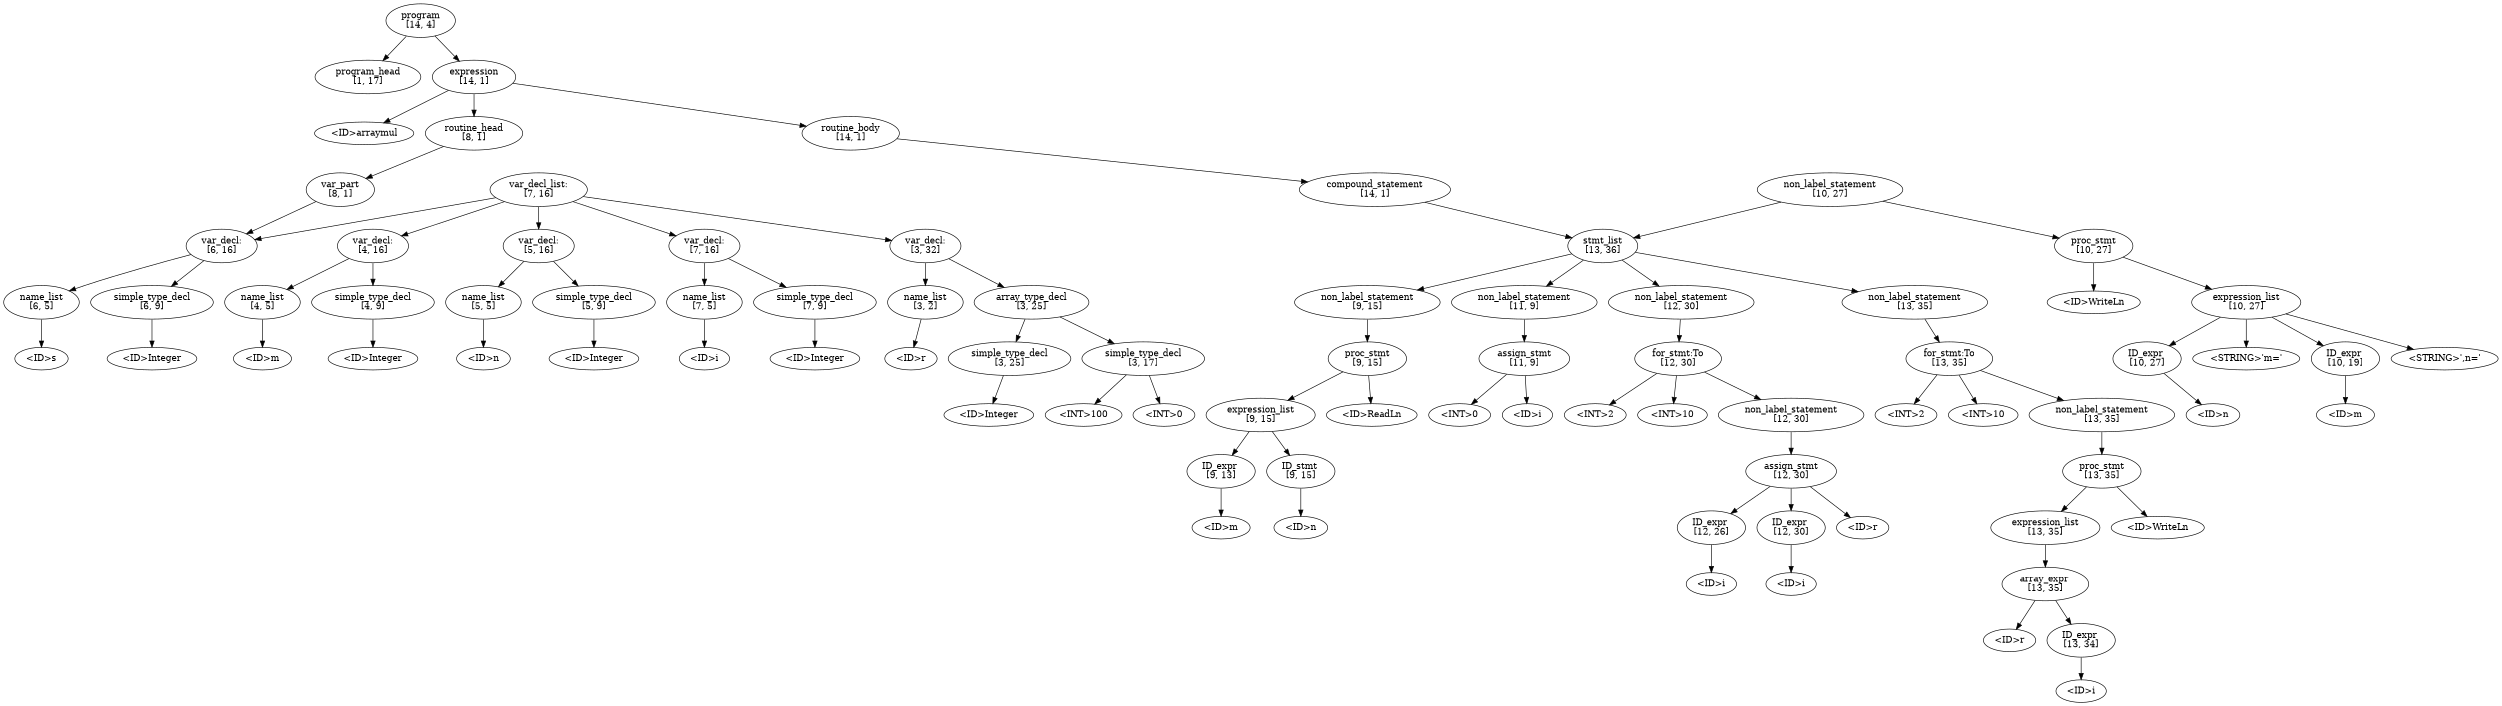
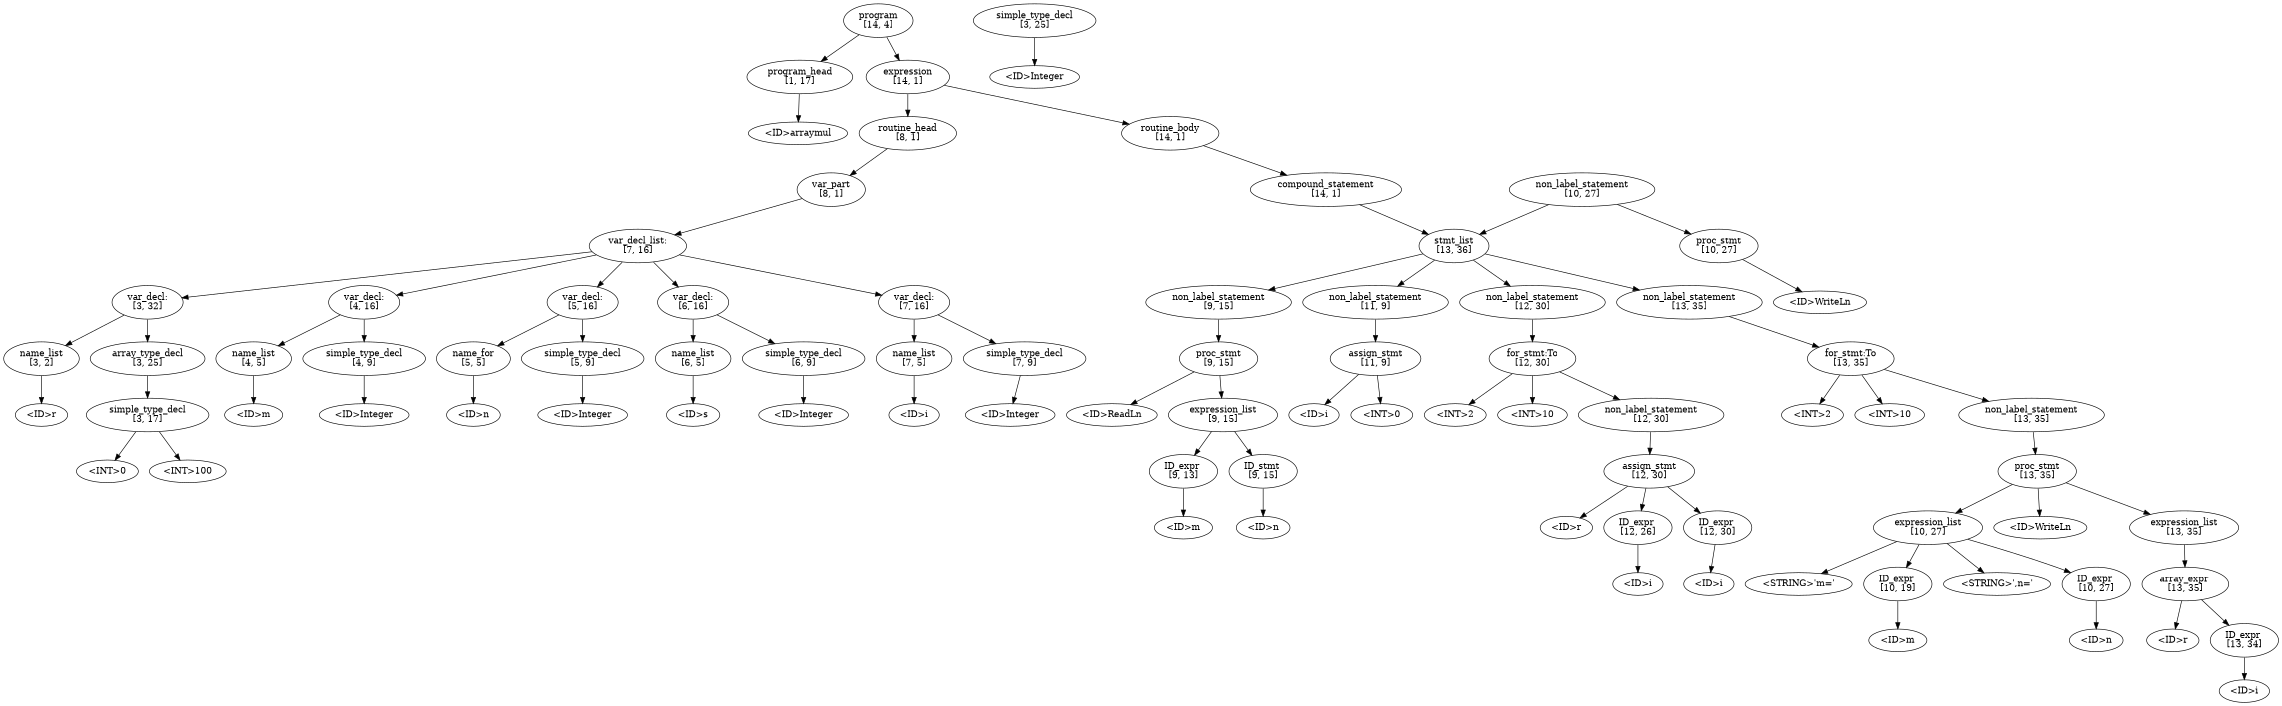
(419, 105) -> (799, 105)
(284, 216) -> (742, 216)
(2164, 272) -> (1987, 497)
(483, 302) -> (473, 359)
(1022, 328) -> none
